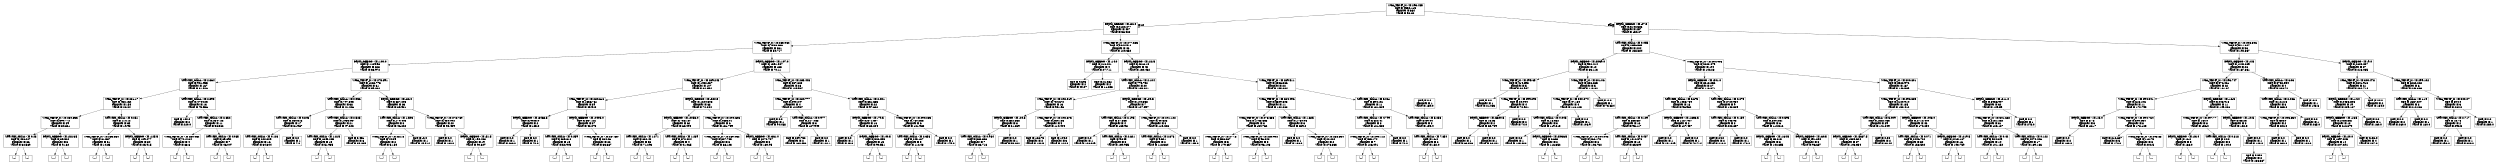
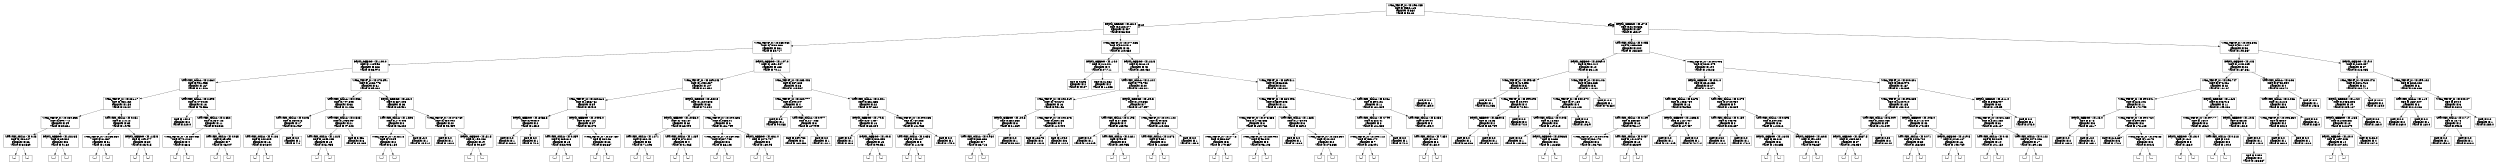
(2454, 114) -> (2452, 112)
(1427, 131) -> none
none -> (2087, 141)
